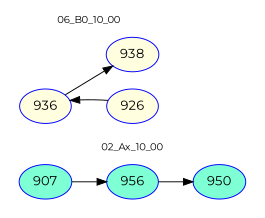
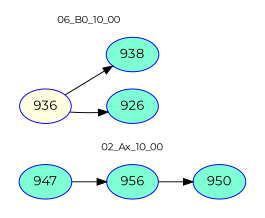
(133, 55) -> (133, 55)
(94, 100) -> (84, 113)
(133, 106) -> (133, 106)
(45, 182) -> (45, 182)
